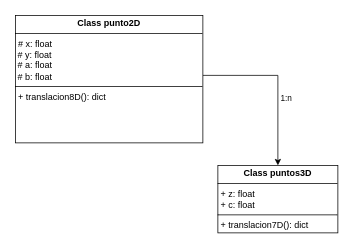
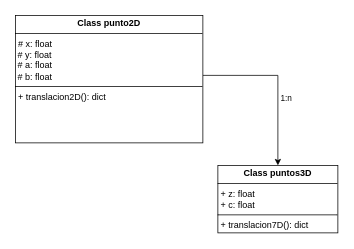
(66, 48) -> (66, 48)
